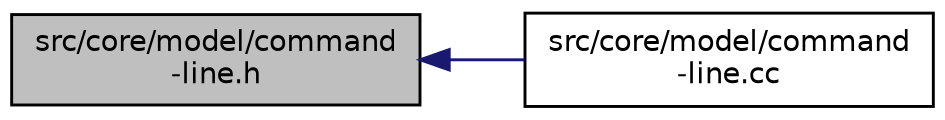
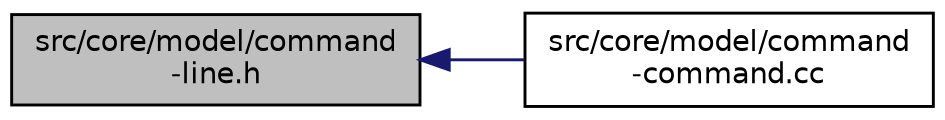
(729, 60) -> (729, 60)
